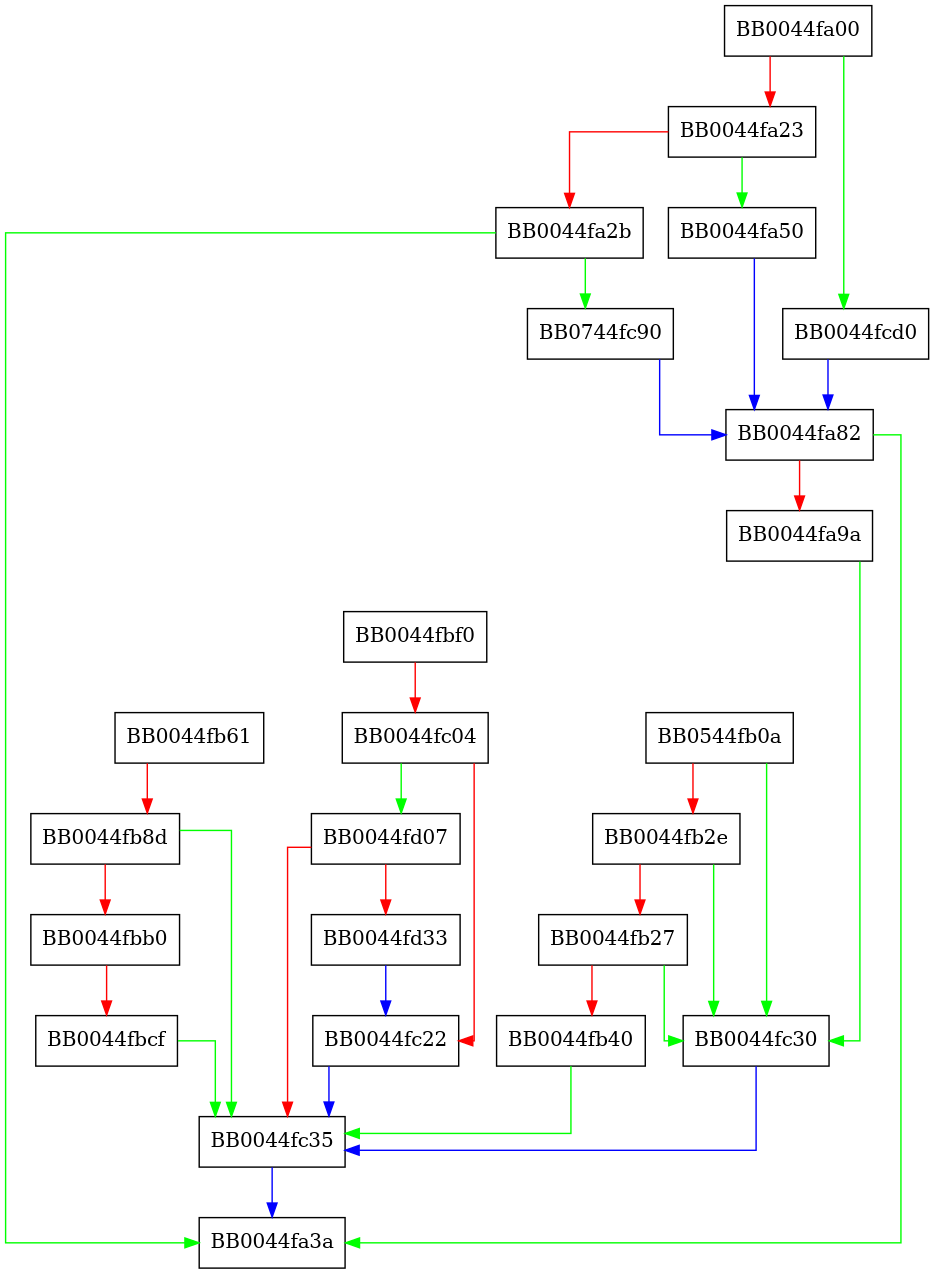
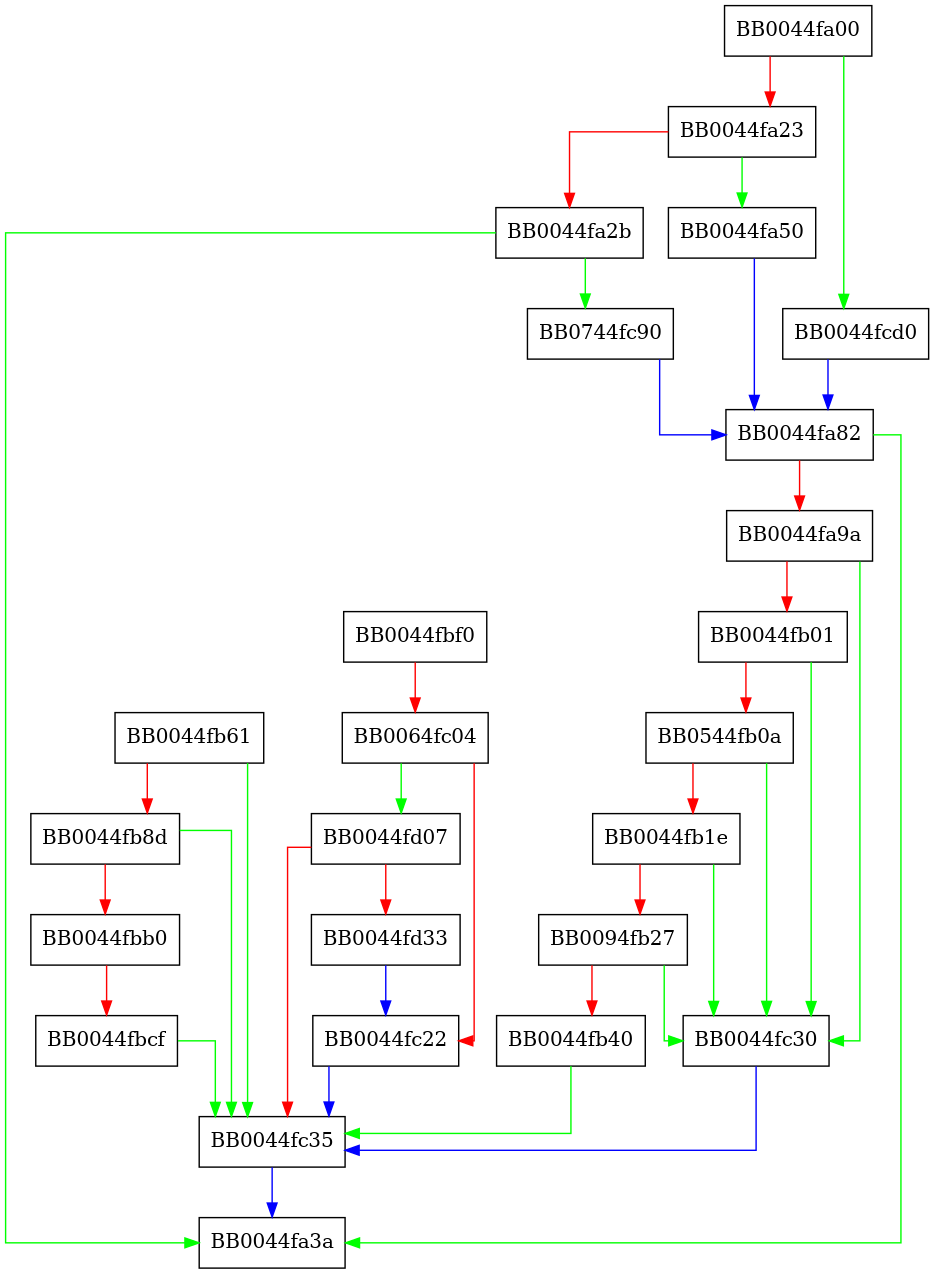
none -> (773, 637)
(415, 738) -> (415, 738)
(666, 839) -> (666, 839)
none -> (248, 933)
(613, 940) -> (613, 940)
